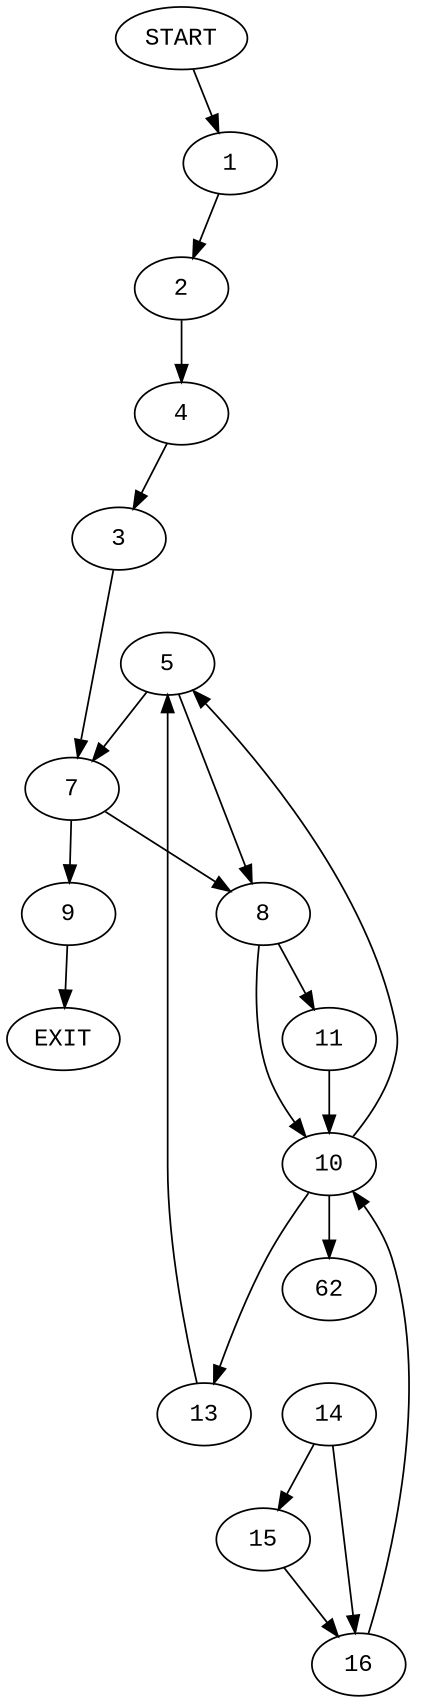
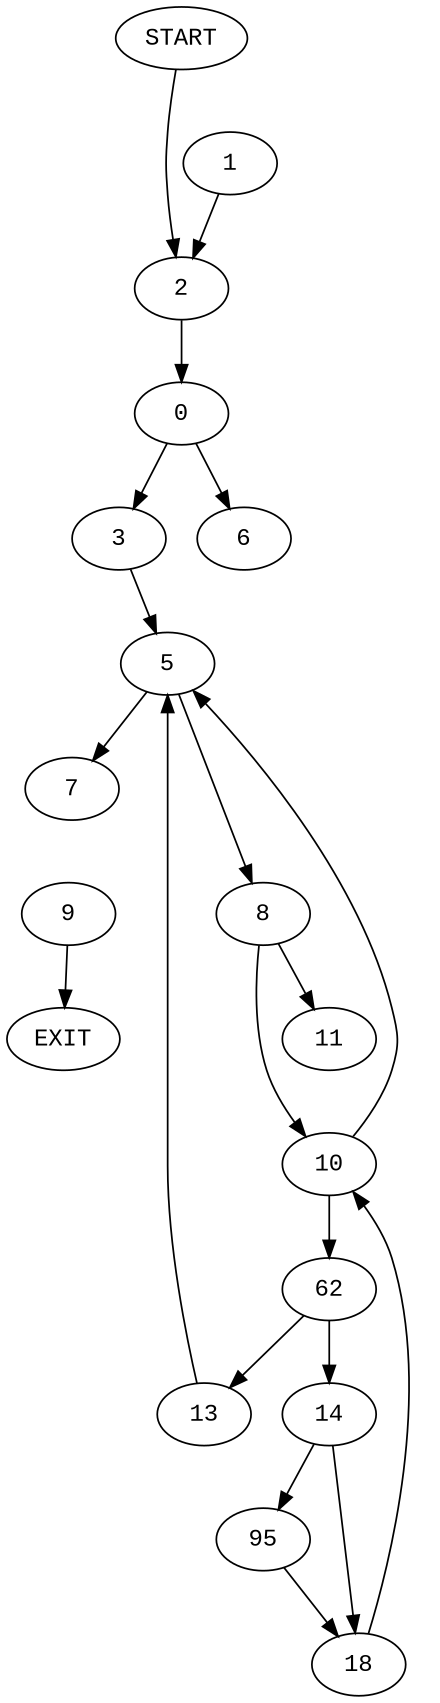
(203, 93) -> (166, 155)
(182, 414) -> (182, 414)
none -> (244, 539)
(97, 655) -> (140, 593)
(71, 843) -> none
(155, 843) -> none
(329, 1093) -> none
(257, 1276) -> (273, 1346)
none -> (329, 1343)
(263, 1539) -> (263, 1539)
(359, 1665) -> (359, 1665)
